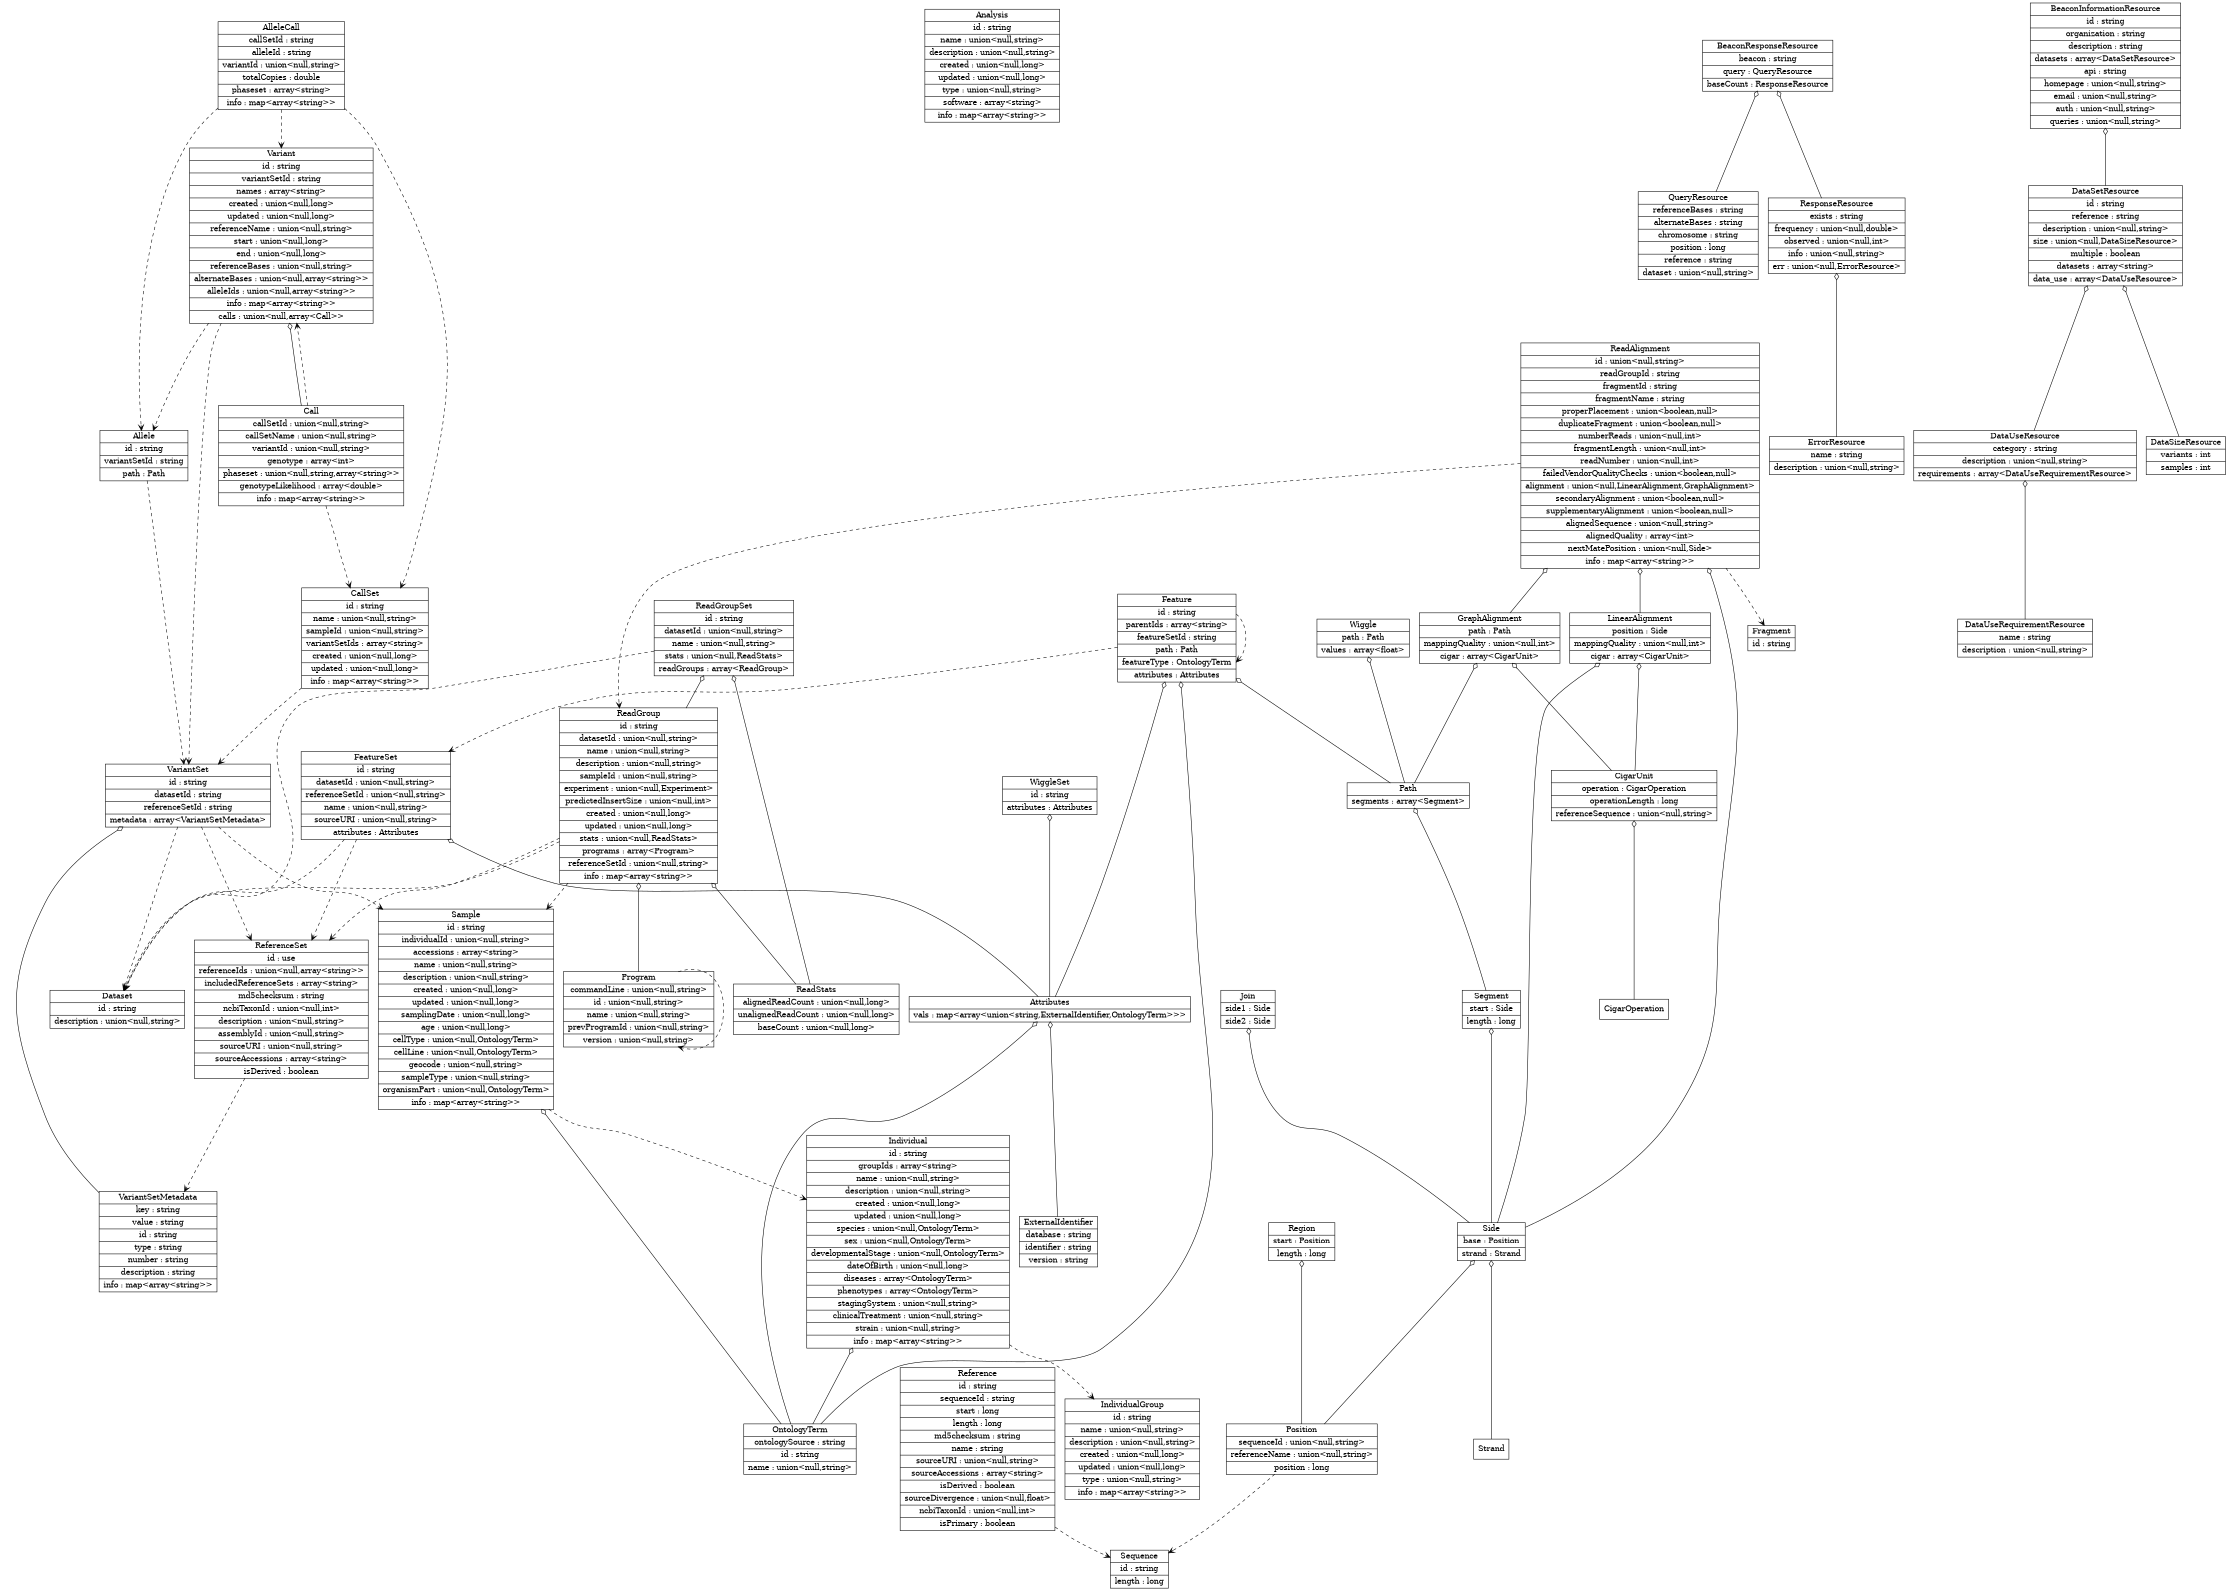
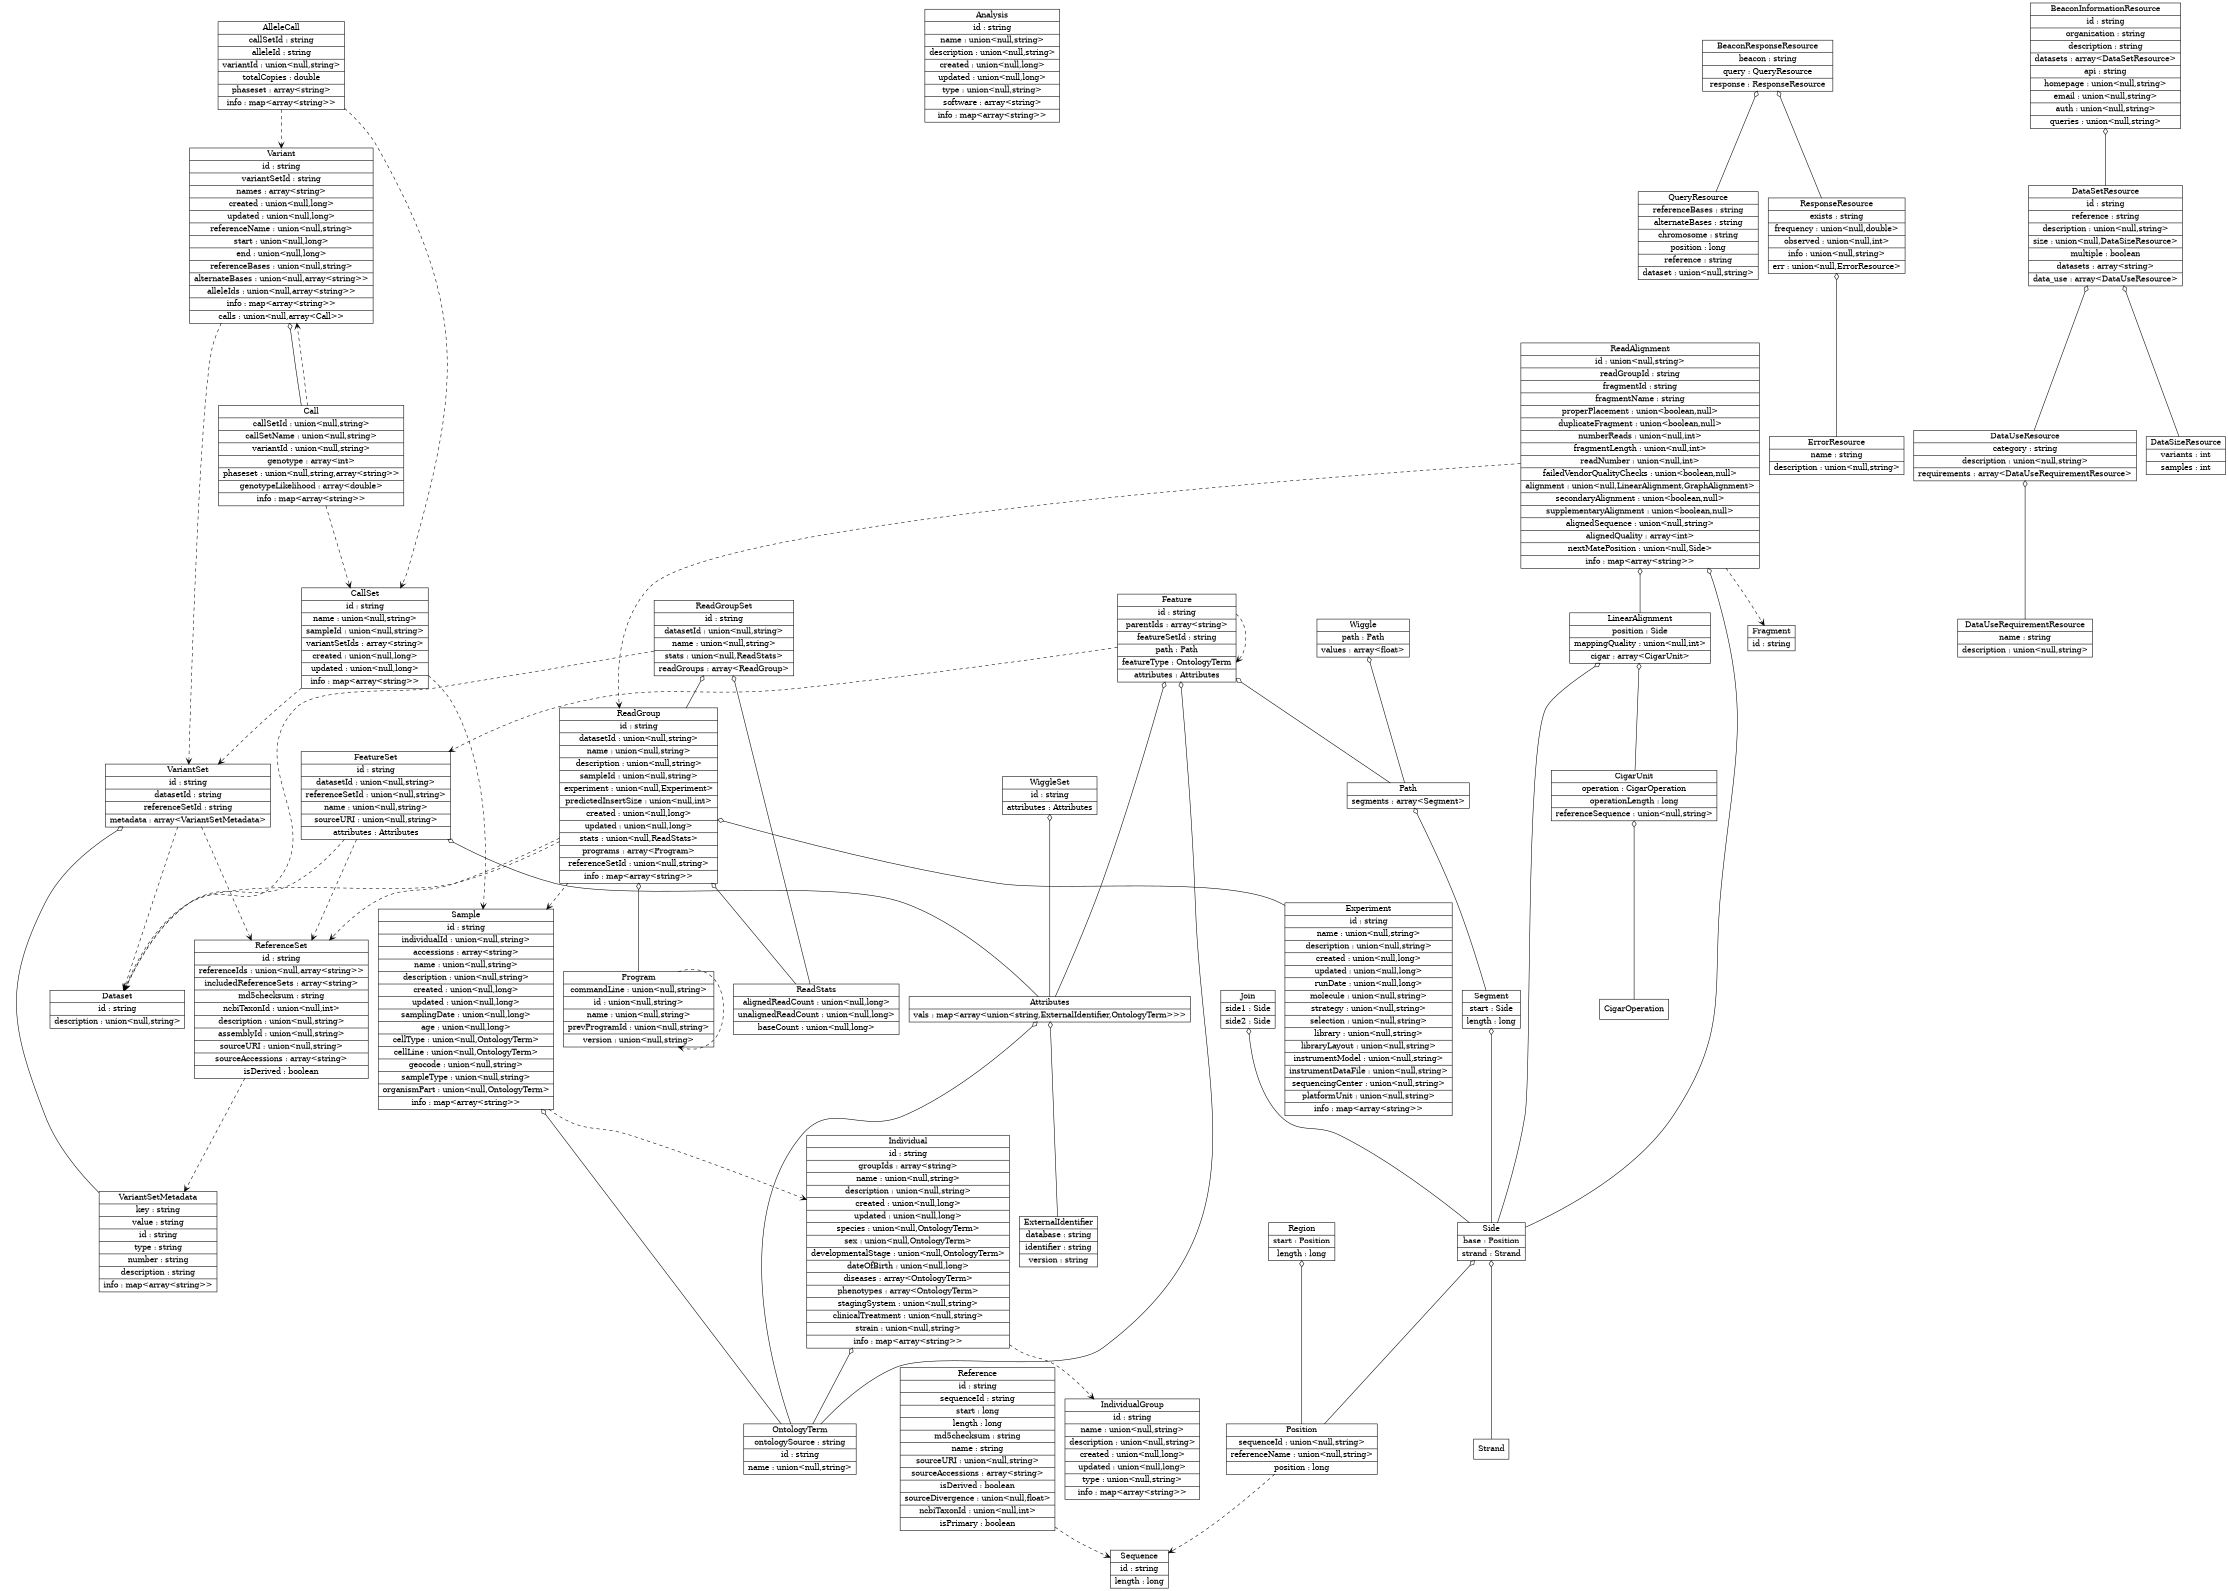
(1768, 84) -> (1768, 84)
(144, 456) -> none
(1490, 638) -> none
(288, 879) -> (479, 783)
(281, 958) -> (281, 958)
none -> (1369, 1009)
